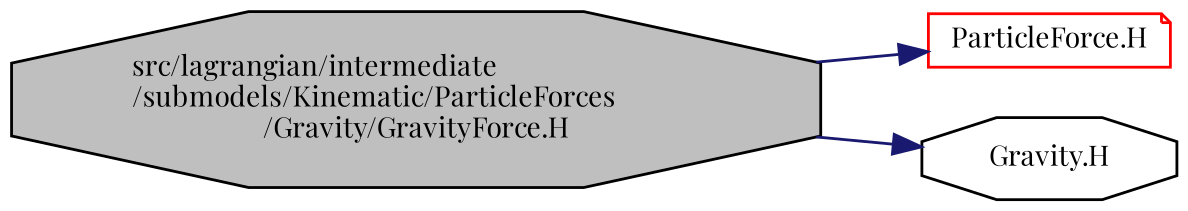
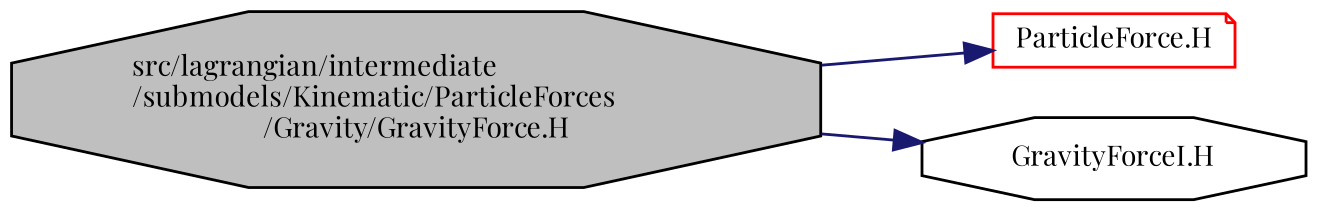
(1049, 159) -> (1114, 159)
